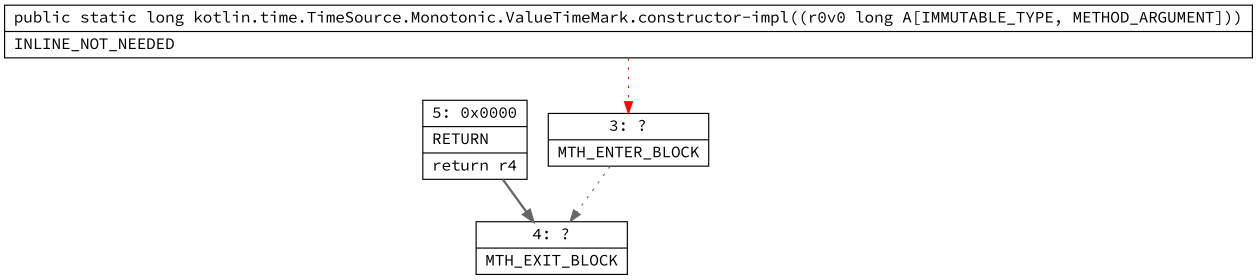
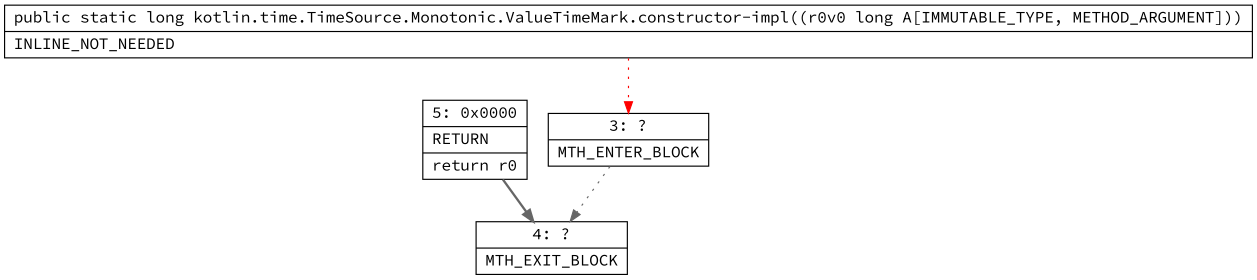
(475, 166) -> (475, 166)
